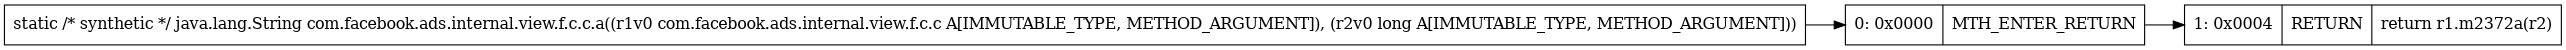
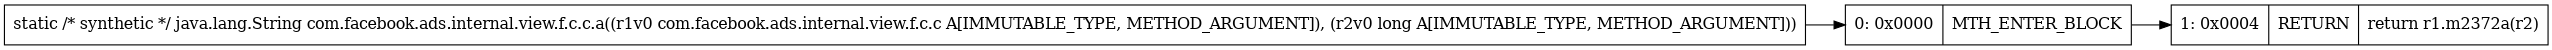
(2044, 24) -> (2037, 24)
